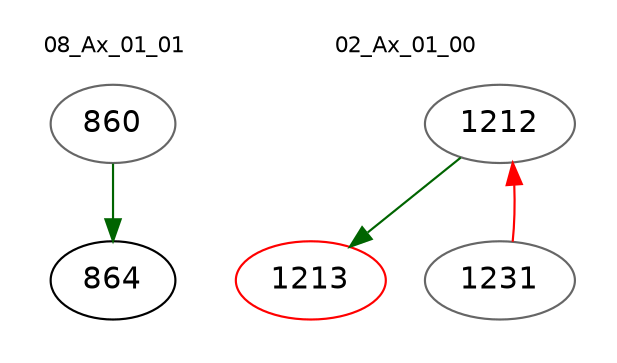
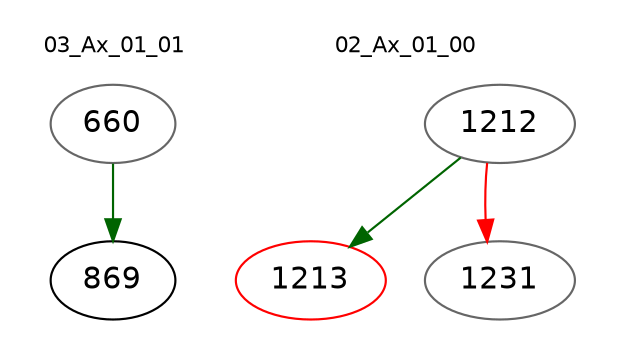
(114, 47) -> (114, 47)
(113, 124) -> (113, 124)
(514, 213) -> (485, 191)
(113, 280) -> (113, 280)
